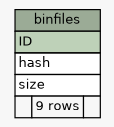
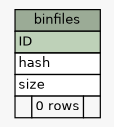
(58, 106) -> (58, 106)
